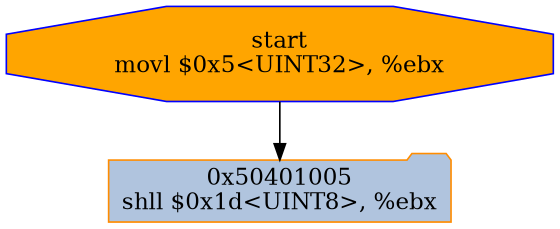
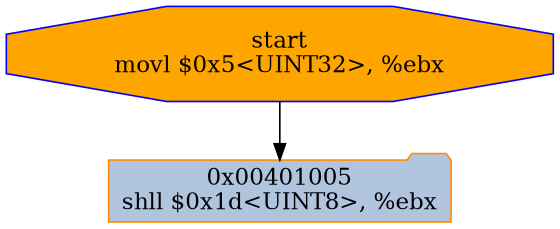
(280, 191) -> (280, 191)
